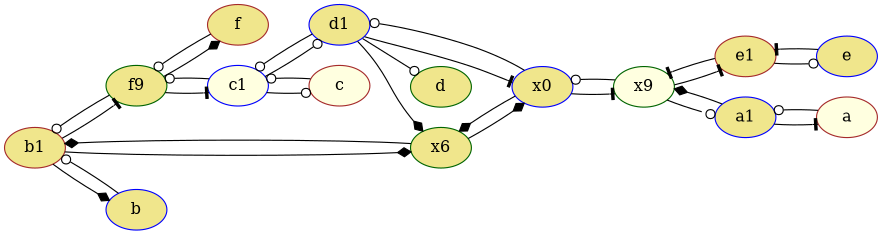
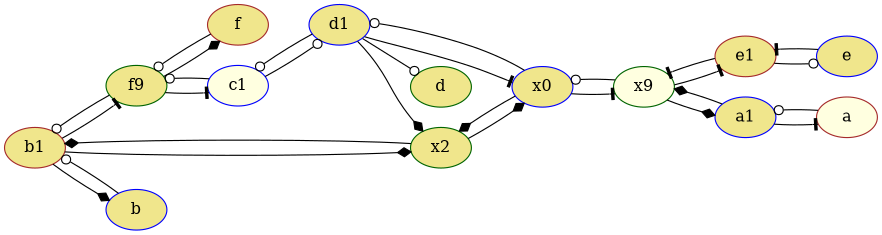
(339, 86) -> none
(684, 106) -> (684, 106)
(441, 148) -> (441, 148)
